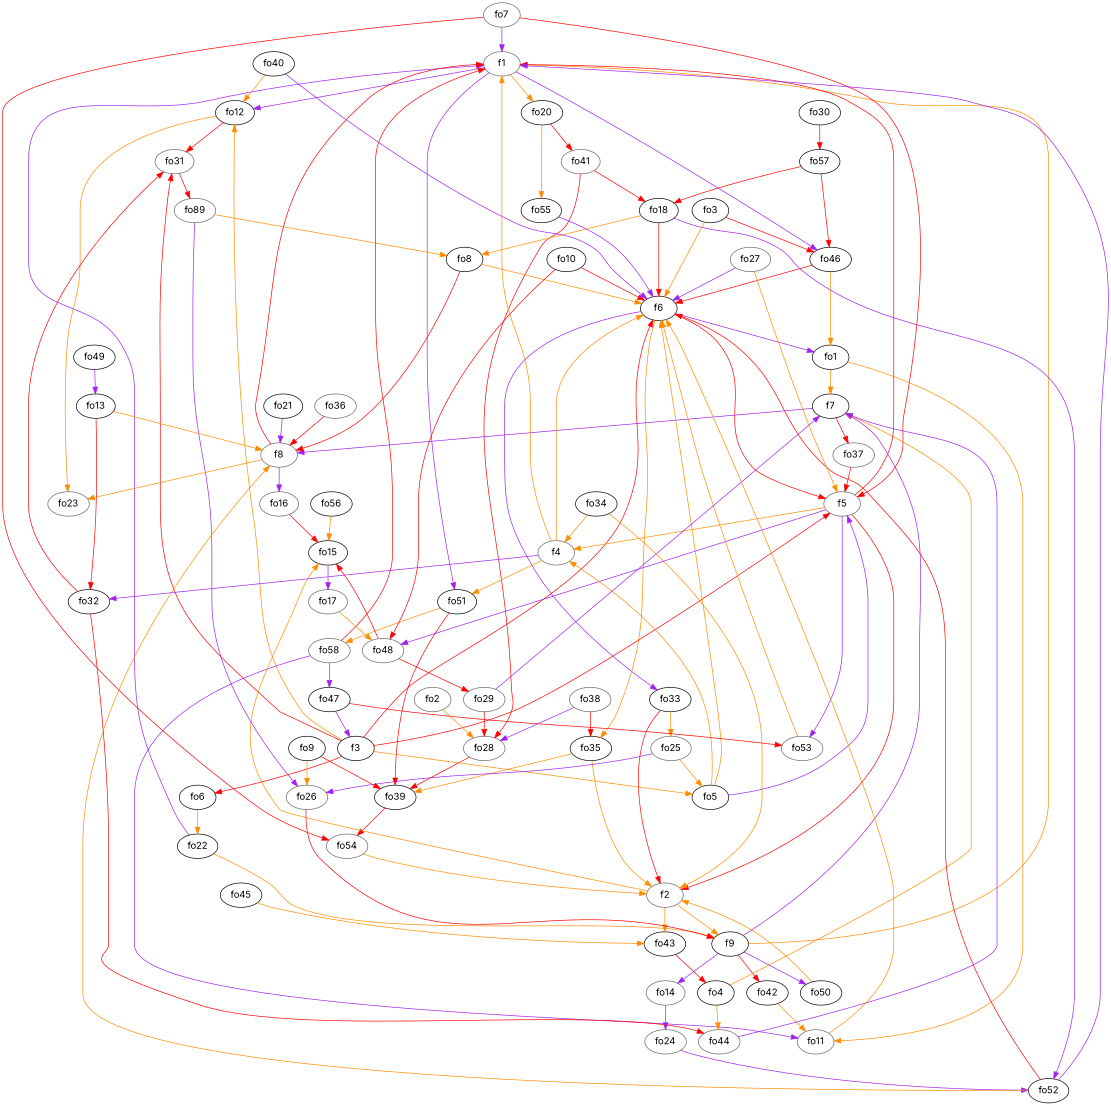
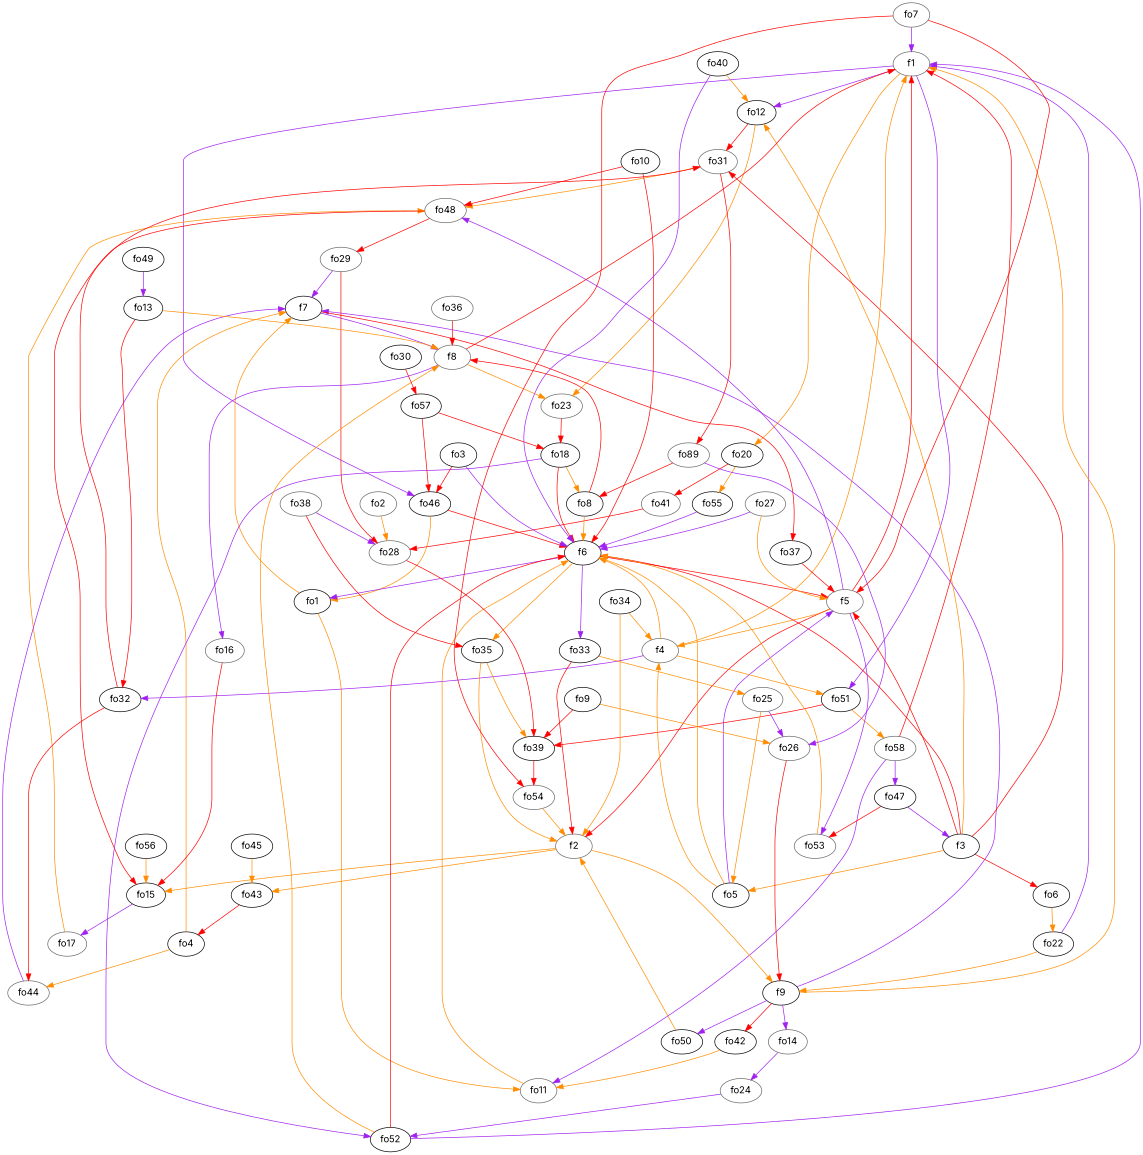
(617, 184) -> (561, 427)
none -> (587, 188)
(327, 235) -> (639, 478)
(686, 256) -> (507, 512)
(283, 406) -> none
(854, 455) -> (791, 553)
